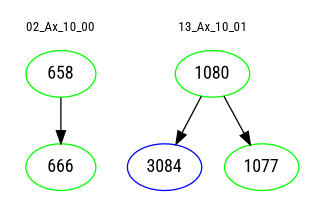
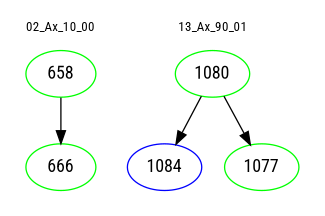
(213, 28) -> (213, 28)
(165, 167) -> (165, 167)
